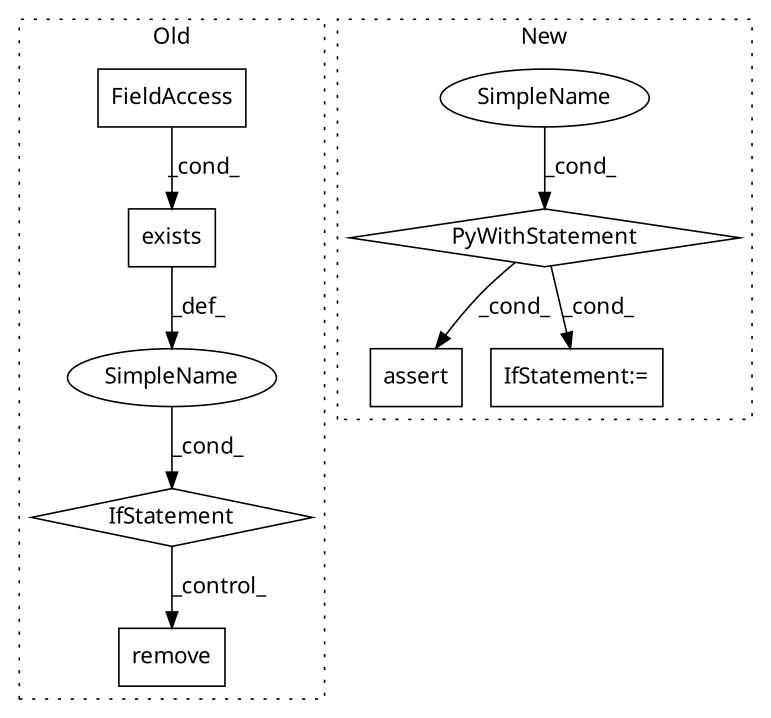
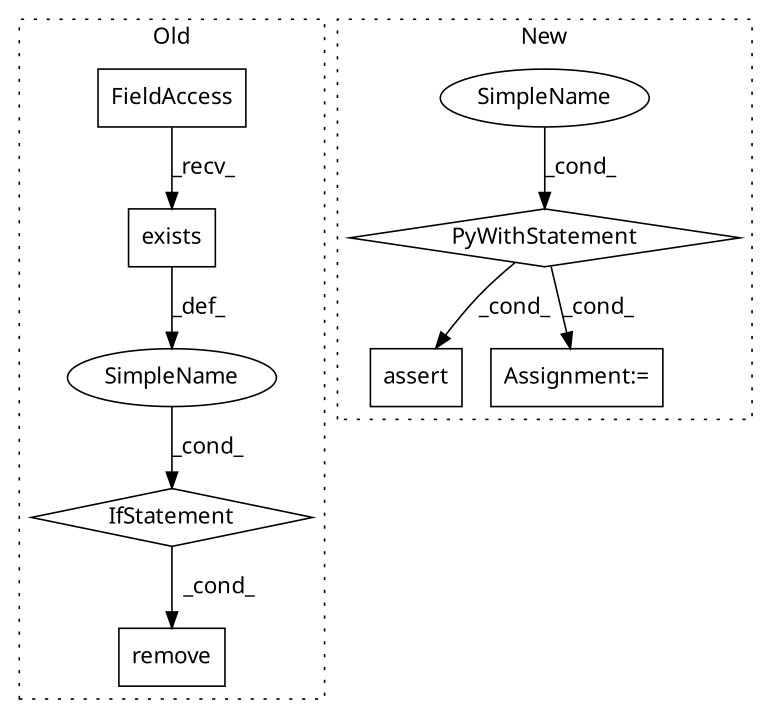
(204, 168) -> (204, 168)
(577, 378) -> (577, 378)
(219, 587) -> (219, 587)
